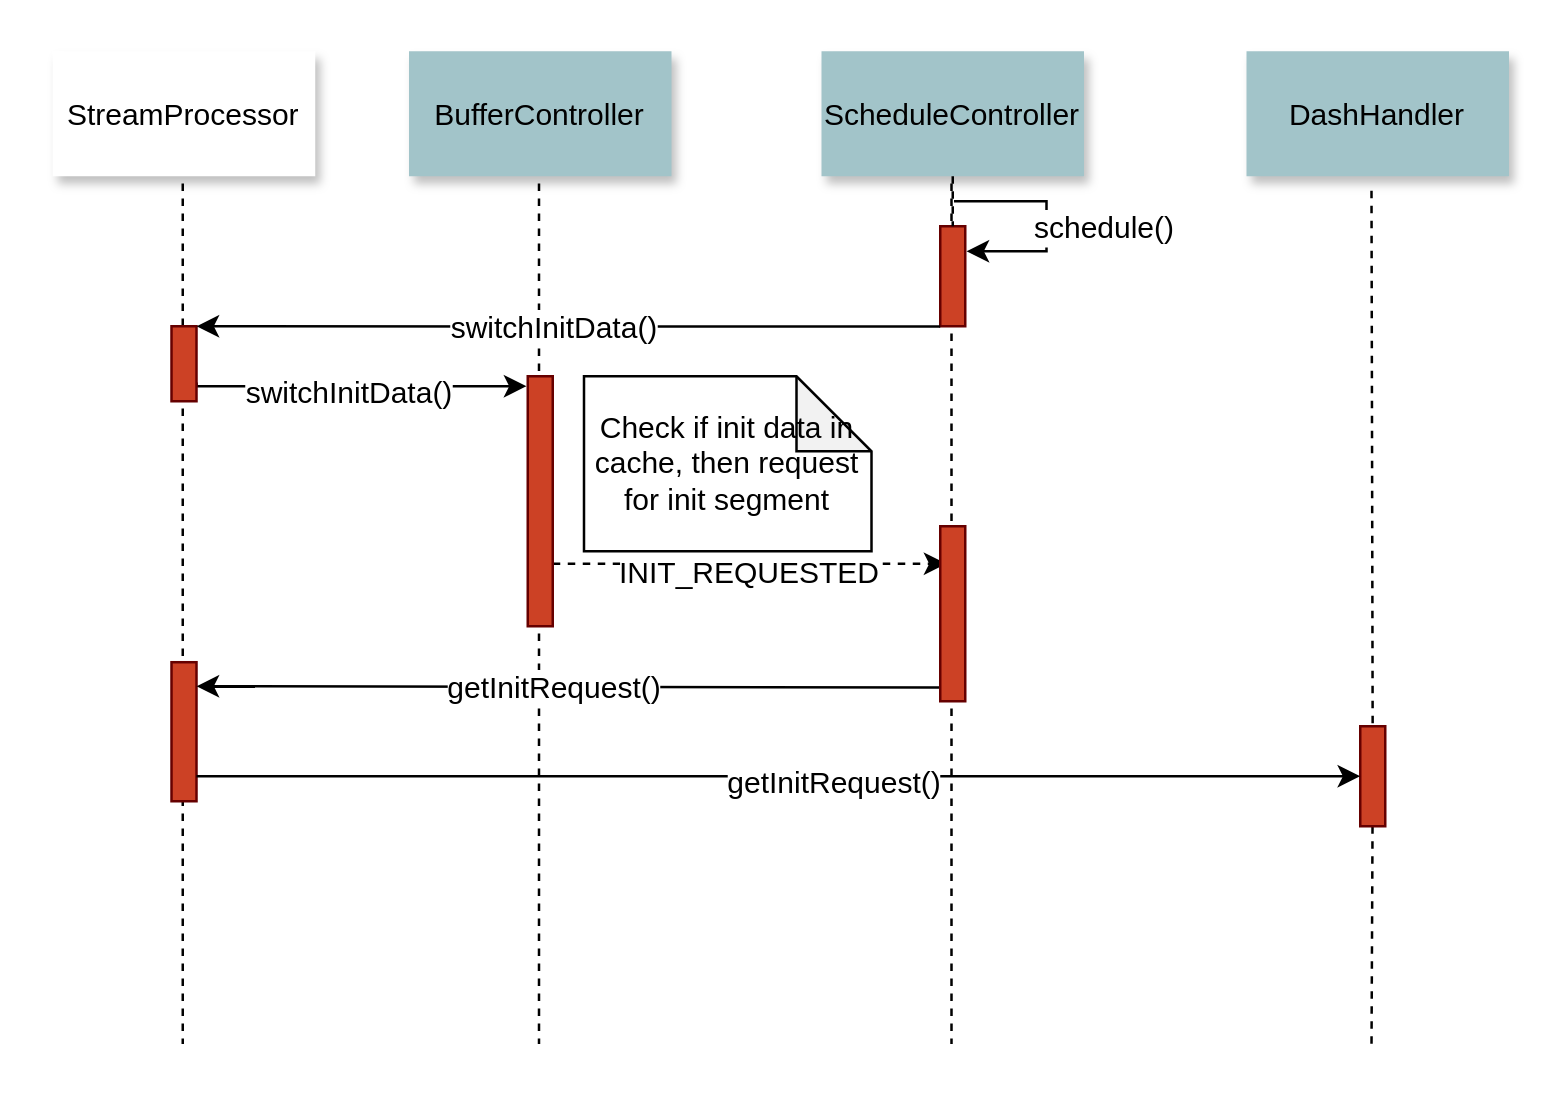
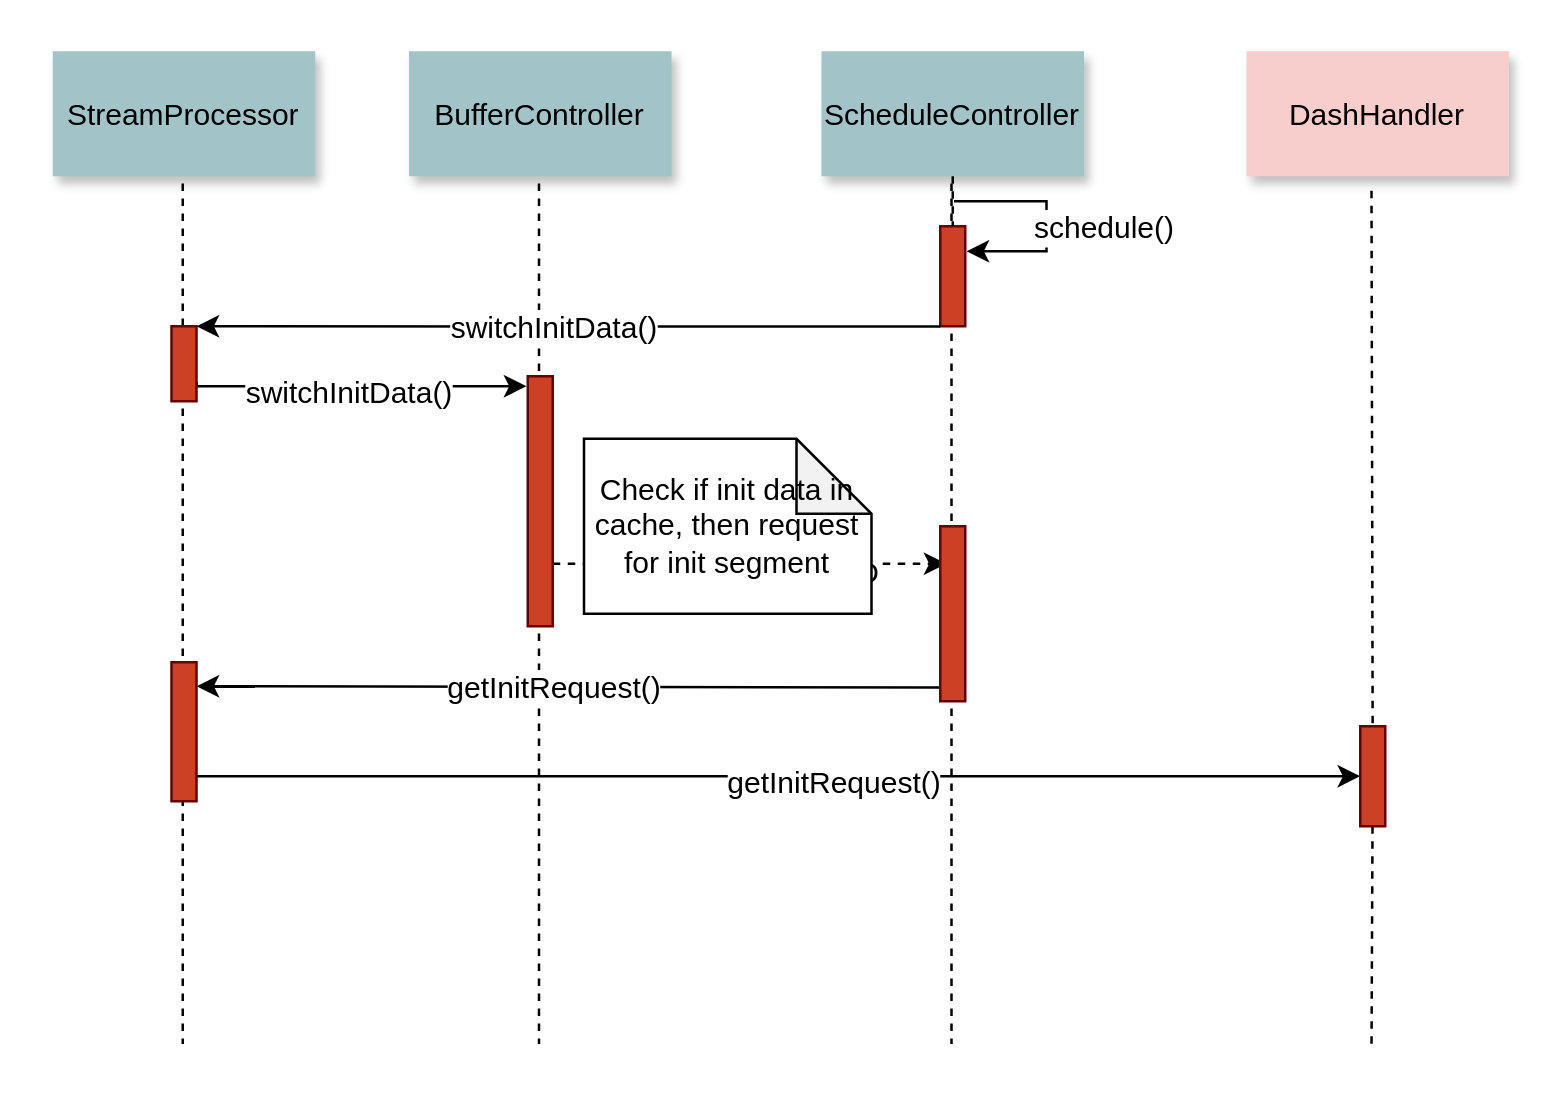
(184, 114) -> (184, 114)
(1378, 114) -> (1378, 114)
(728, 464) -> (728, 526)
